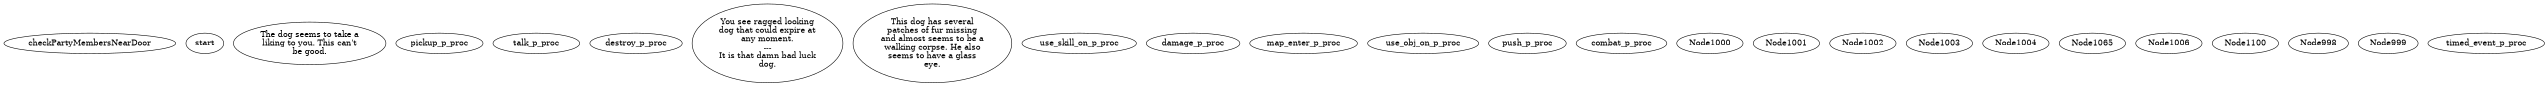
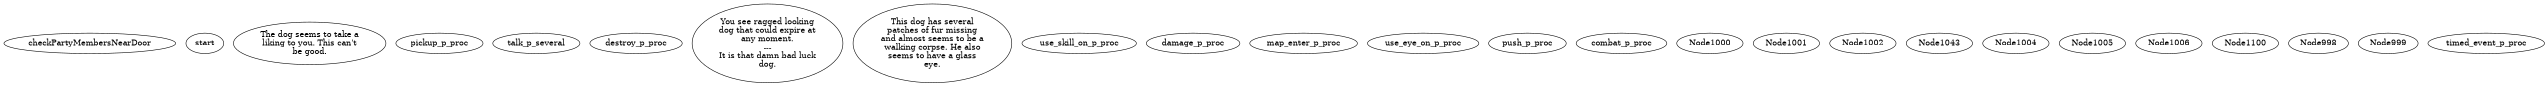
(536, 43) -> (536, 43)
(1423, 43) -> (1423, 43)
(1939, 43) -> (1939, 43)
(2092, 43) -> (2092, 43)
